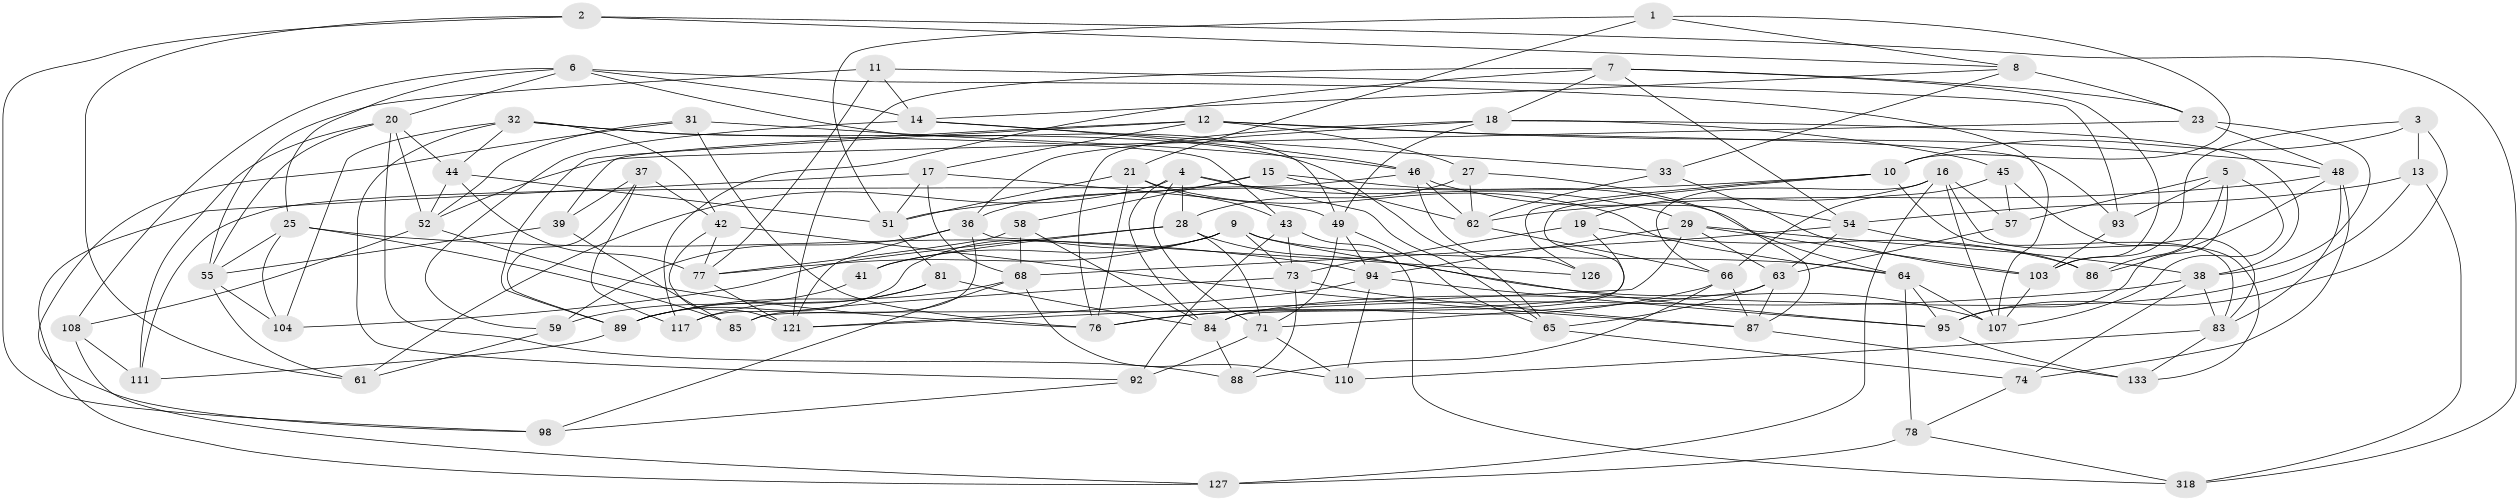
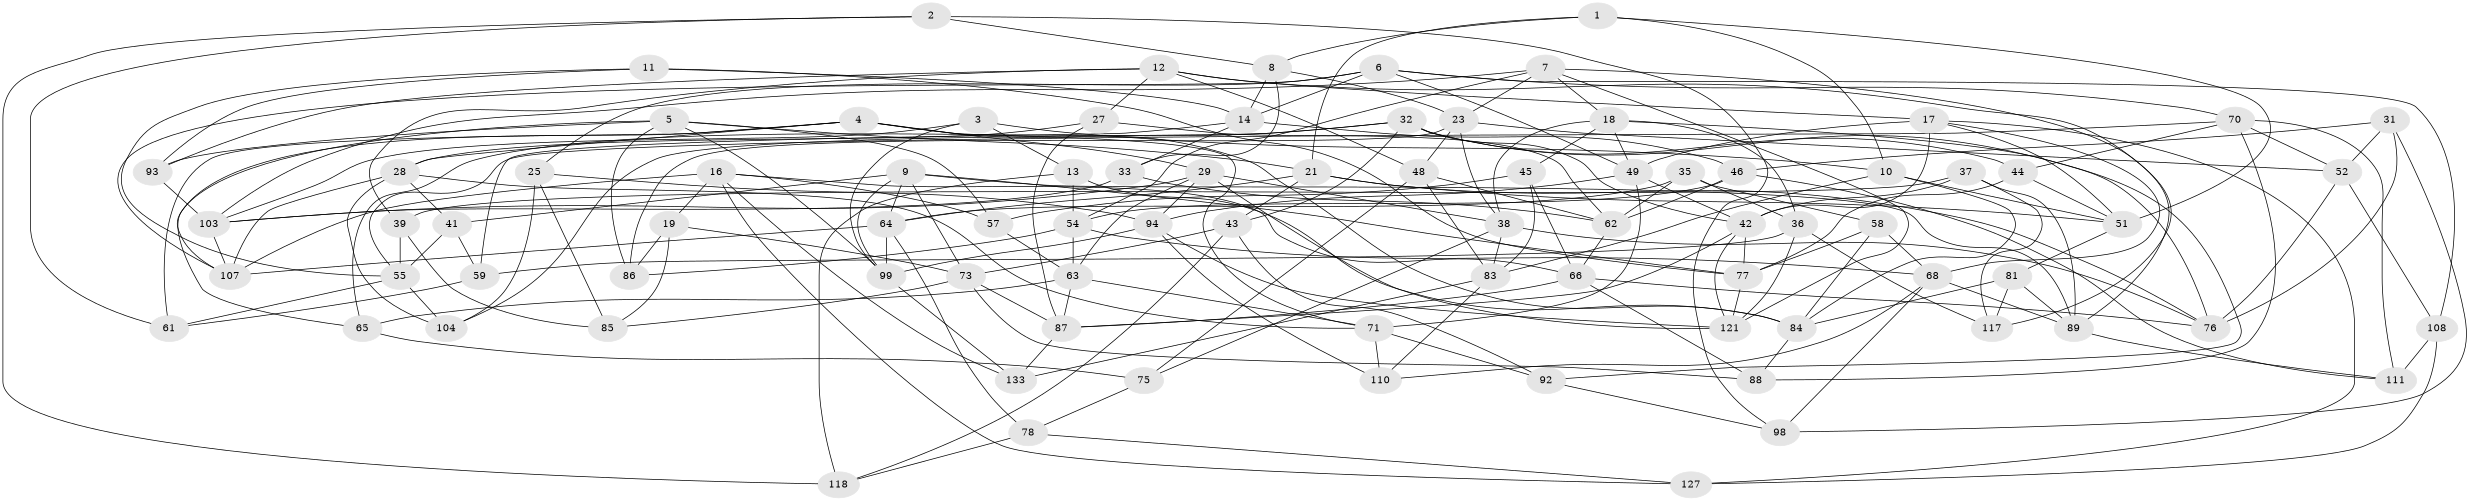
(392, 120) -> (2235, 120)
none -> (1128, 150)
(1268, 172) -> (1685, 172)
(436, 202) -> none
none -> (1867, 207)
(2226, 232) -> (1004, 141)
(249, 250) -> (426, 250)
(1591, 276) -> none
(1443, 279) -> (1708, 207)
(1944, 329) -> (886, 276)
(2022, 381) -> (1144, 381)
(2186, 485) -> (839, 485)
